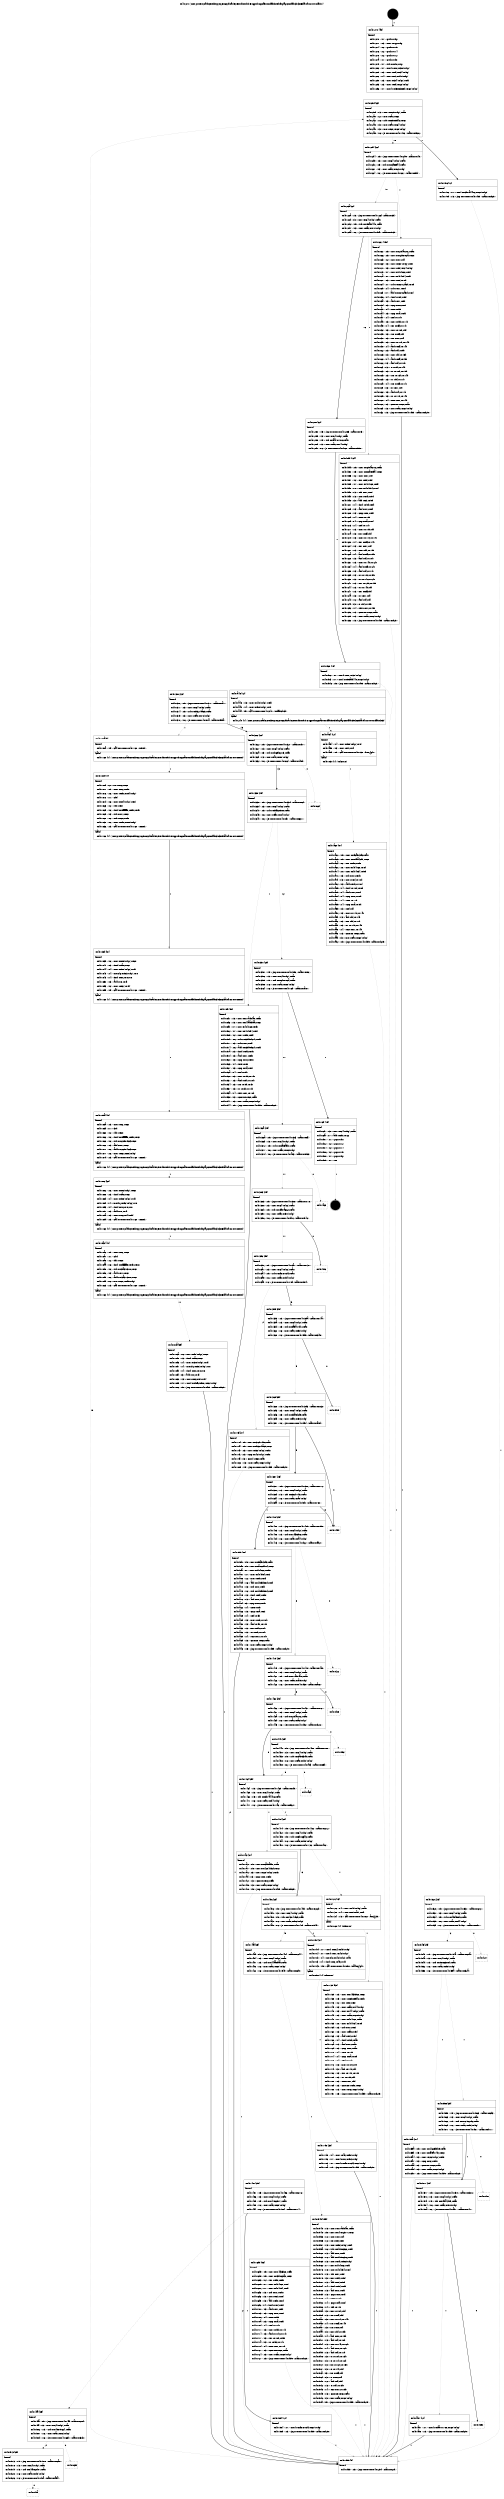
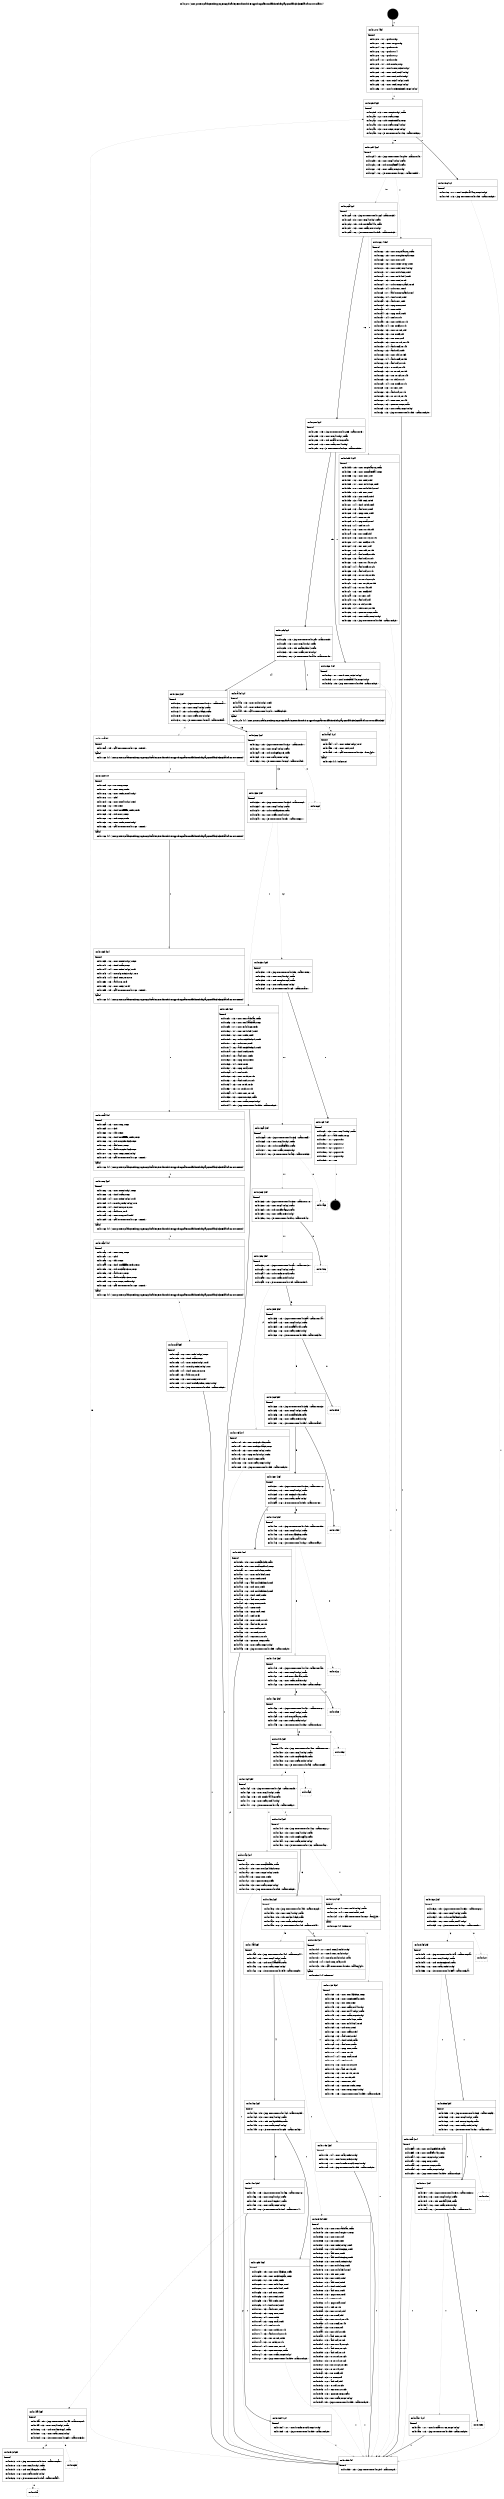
none -> (393, 95)
none -> (303, 643)
(356, 894) -> none
(179, 1302) -> (179, 1302)
(328, 1515) -> (295, 1509)
(263, 1750) -> (298, 1731)
(454, 2037) -> (454, 2037)
none -> (275, 2117)
